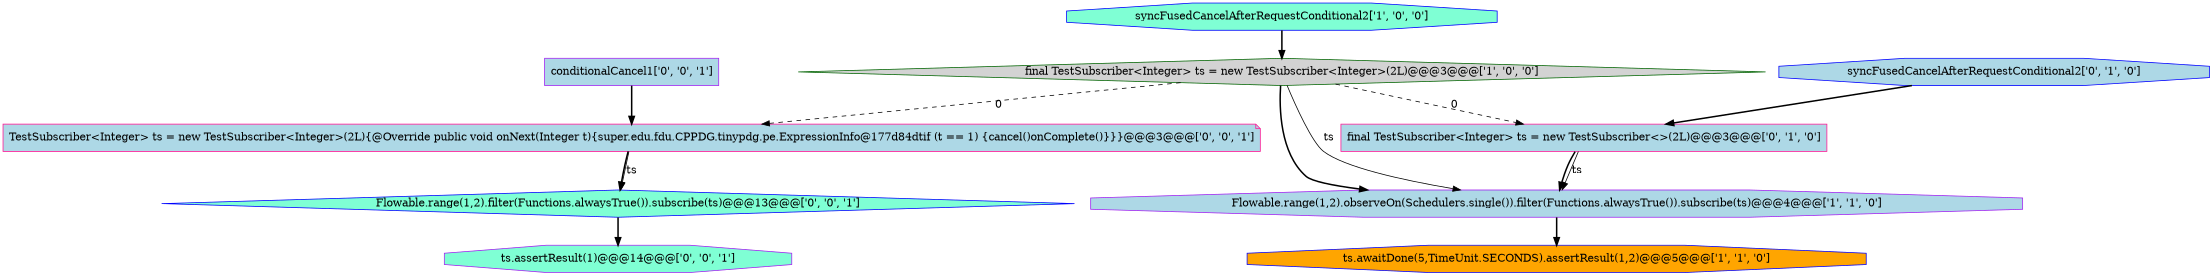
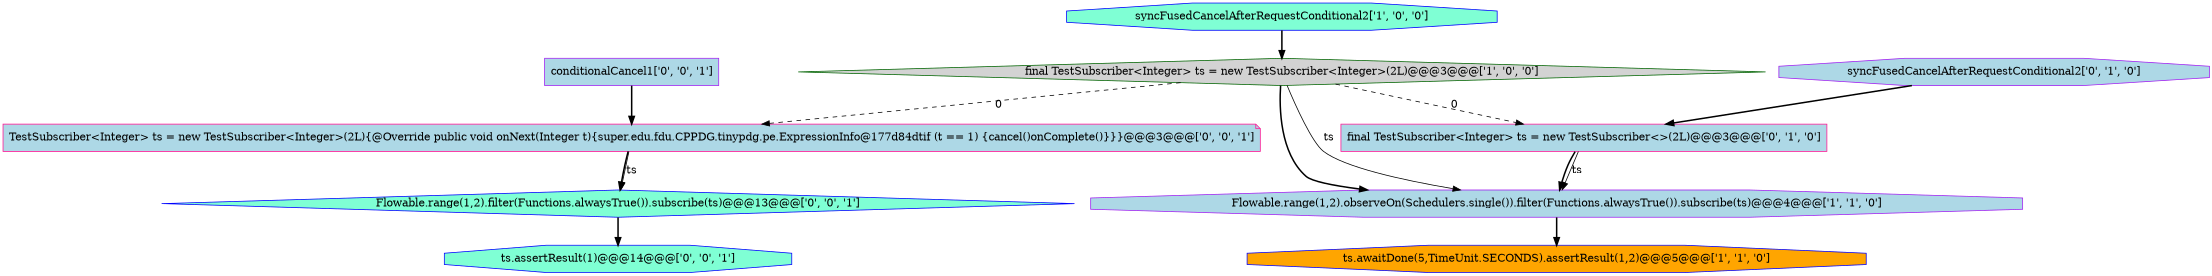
(1994, 72) -> (1994, 72)
(618, 259) -> (618, 259)
